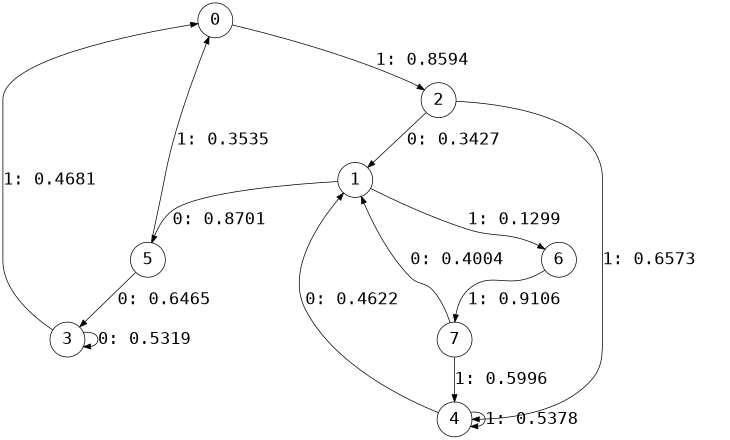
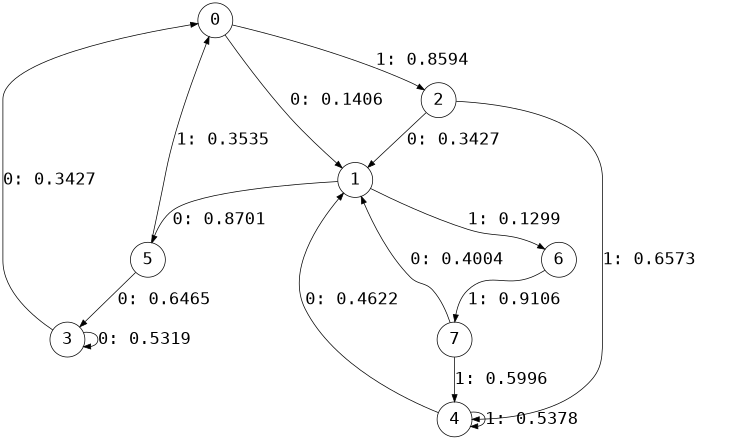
none -> (277, 103)
(65, 180) -> (65, 180)
